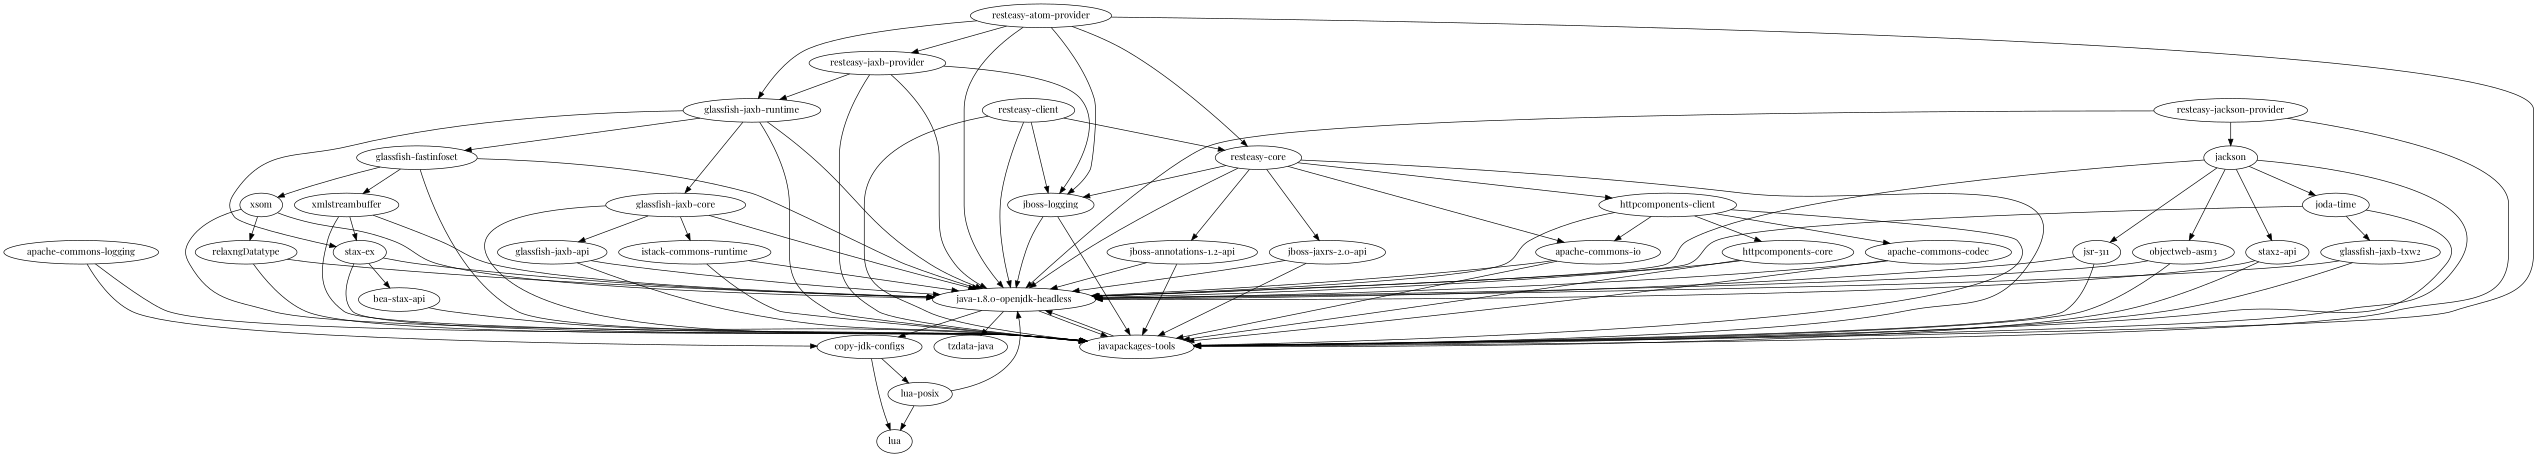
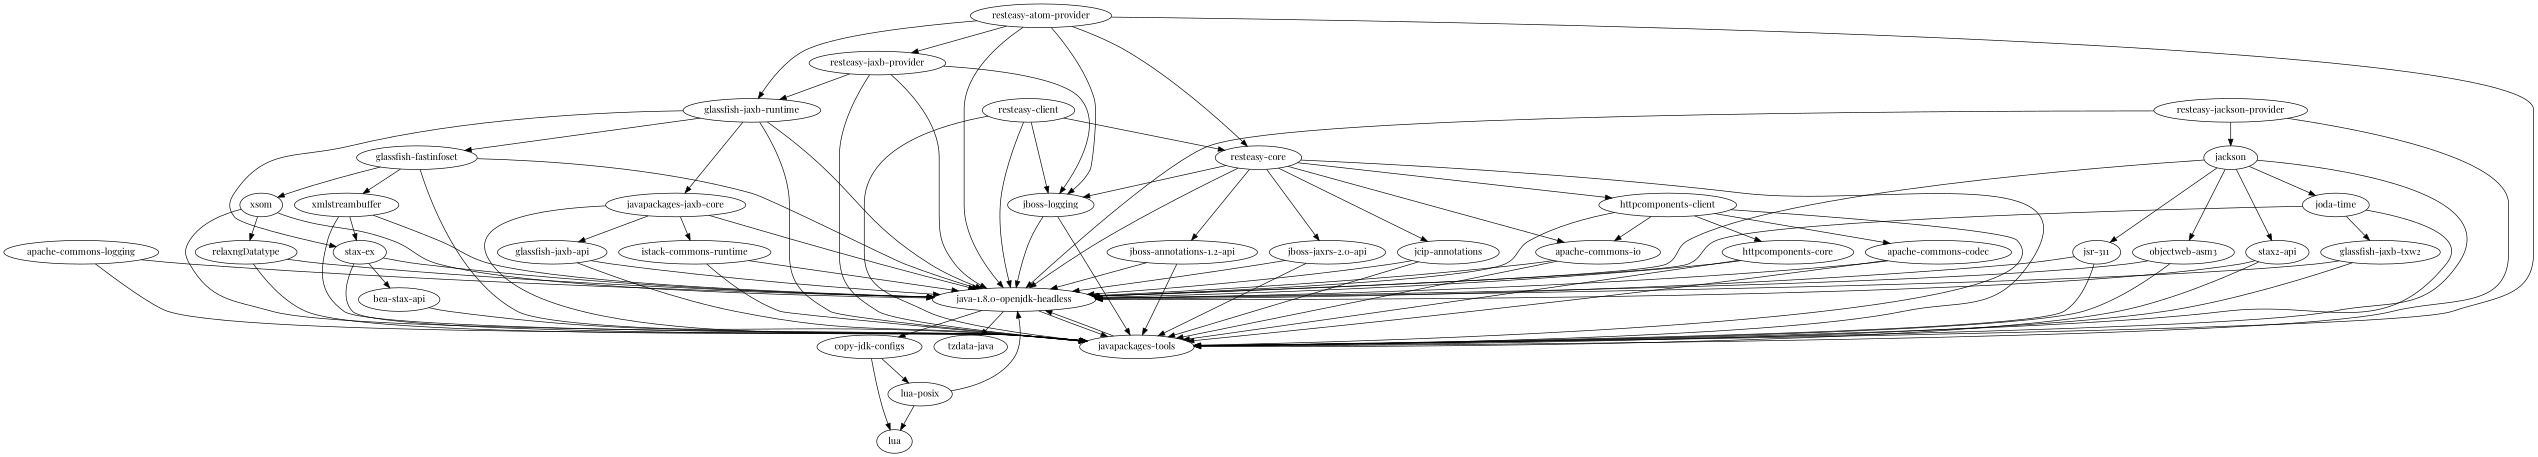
(676, 205) -> (676, 205)
none -> (1448, 252)
(437, 340) -> (495, 282)
